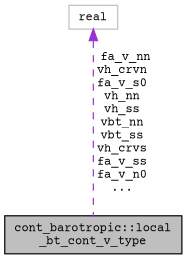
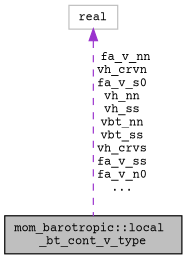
(93, 235) -> (93, 235)
